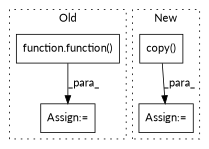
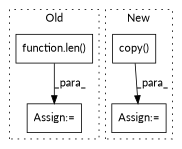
(68, 49) -> (54, 49)
